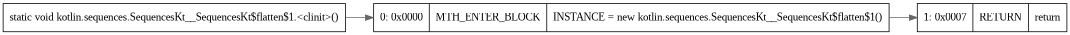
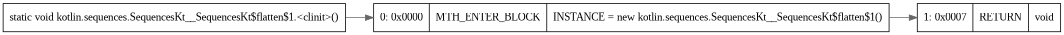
(1048, 17) -> (1045, 17)
